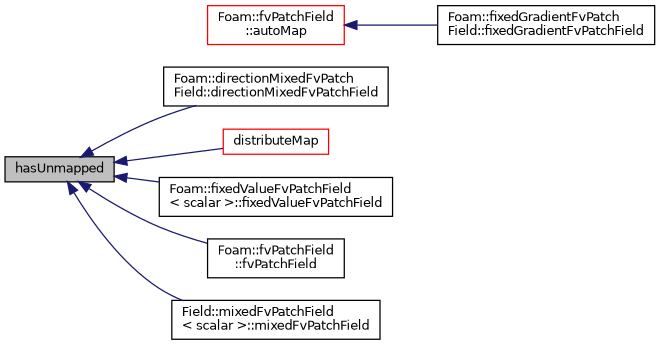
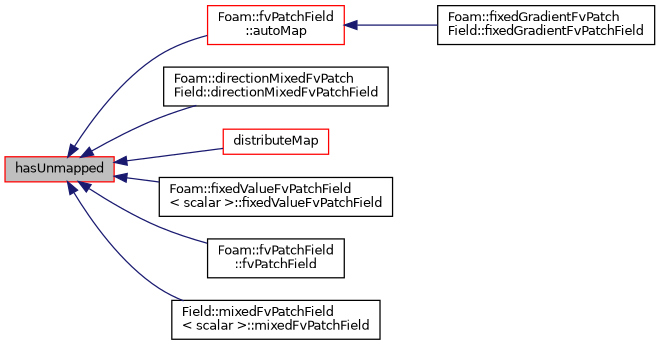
none -> (130, 78)
(60, 169) -> (60, 169)
